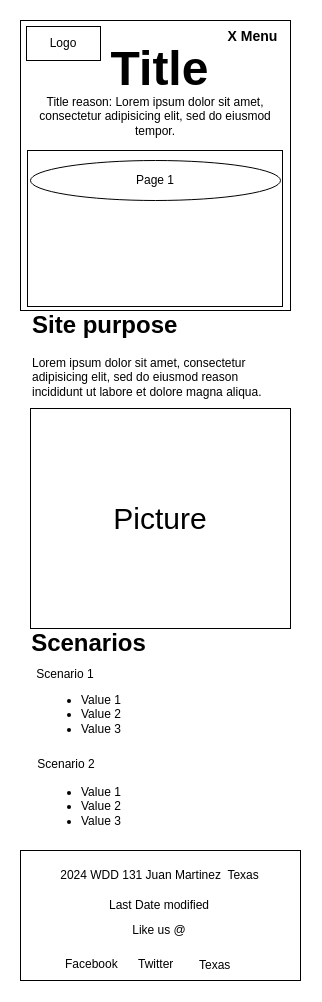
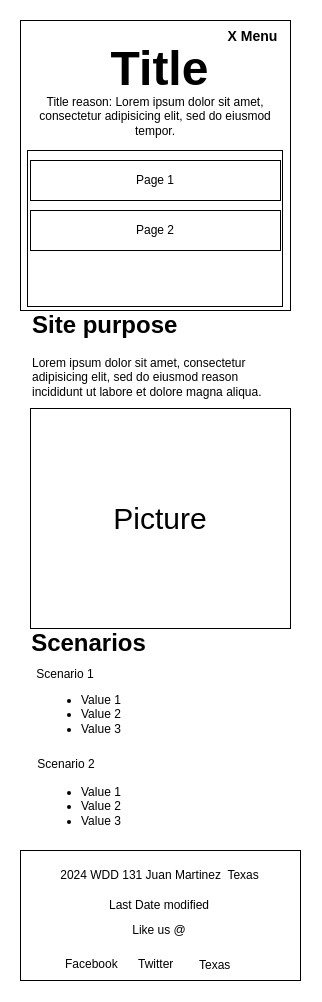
(64, 44) -> none
(156, 181) -> (156, 181)
none -> (156, 231)
